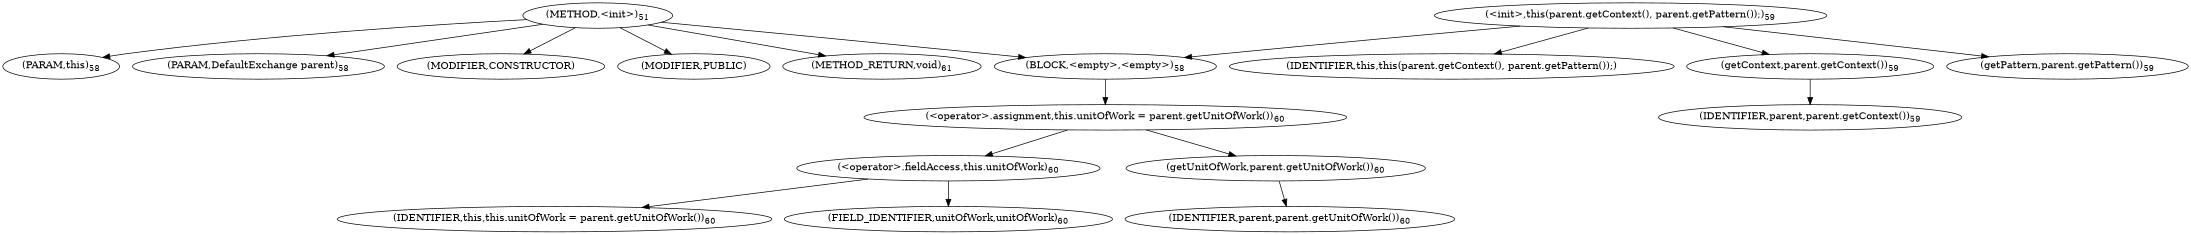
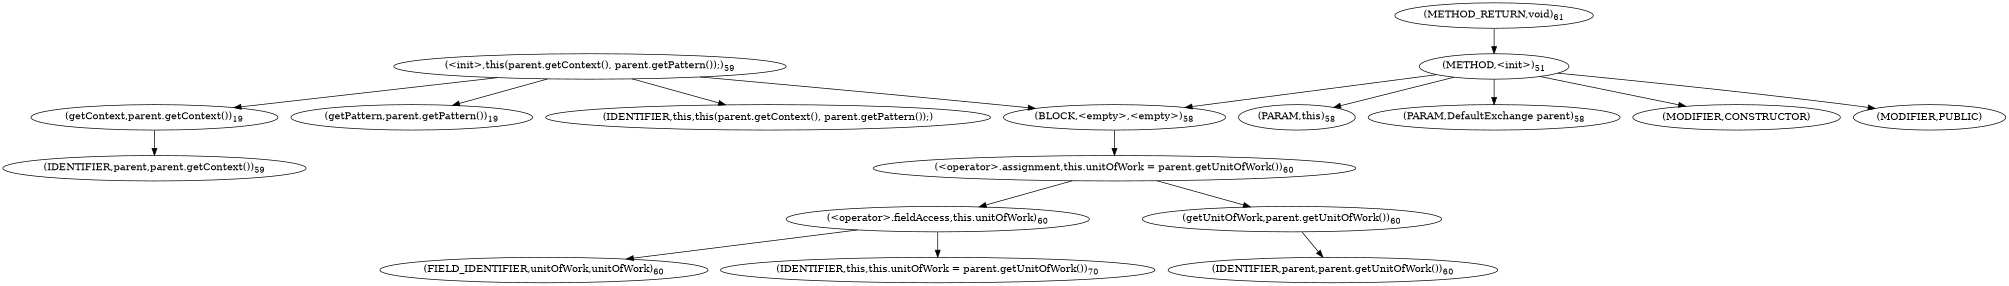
(733, 40) -> (1494, 38)
(1894, 65) -> (238, 116)
(2149, 65) -> (493, 116)
(711, 218) -> (1094, 269)
